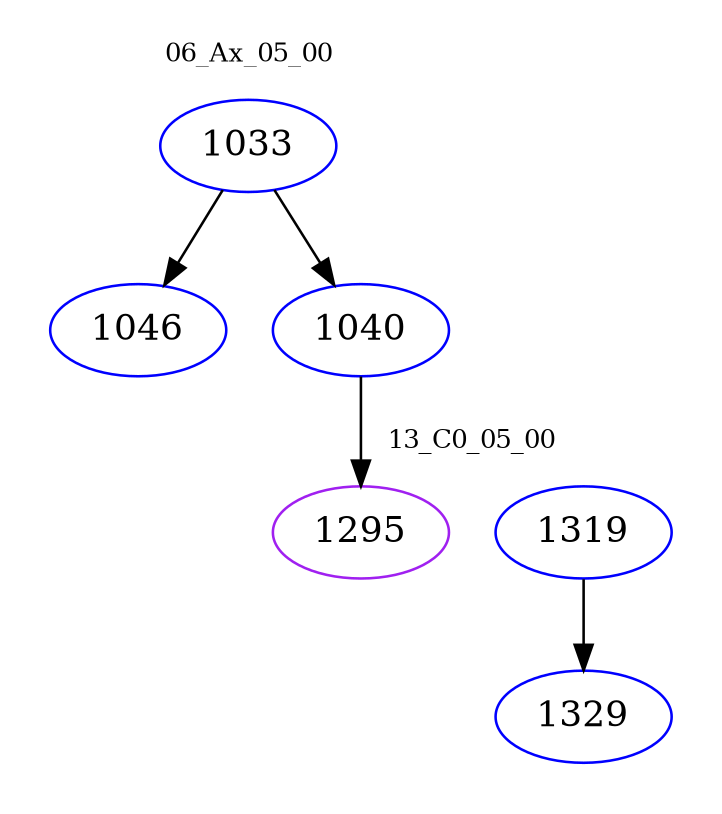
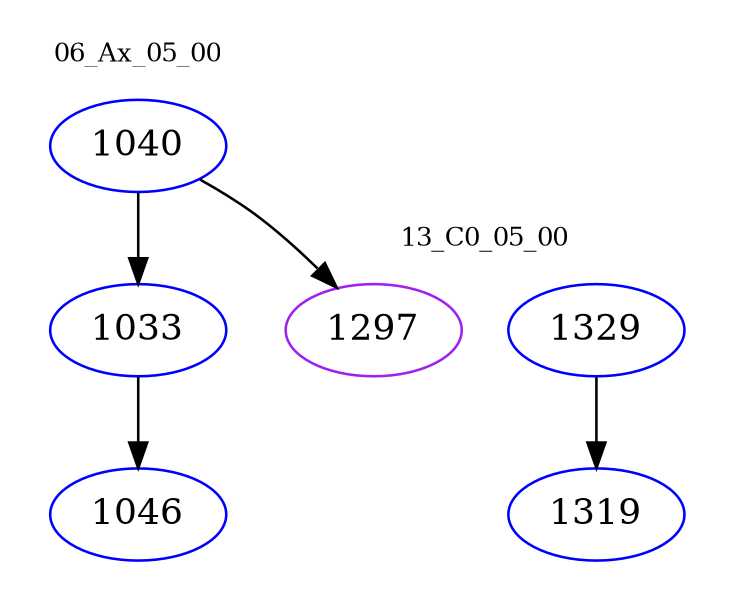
(297, 226) -> (138, 225)
(361, 532) -> (374, 330)
(584, 612) -> (596, 410)
